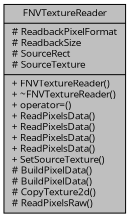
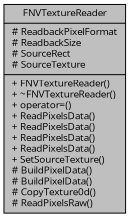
(54, 192) -> (54, 192)
